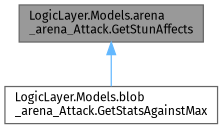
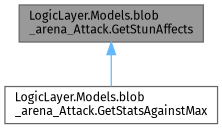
(111, 23) -> (111, 23)
